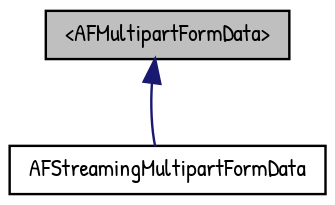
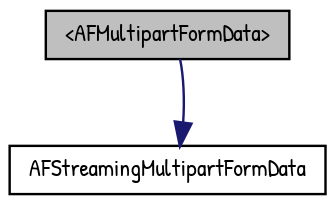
(152, 115) -> (184, 91)
